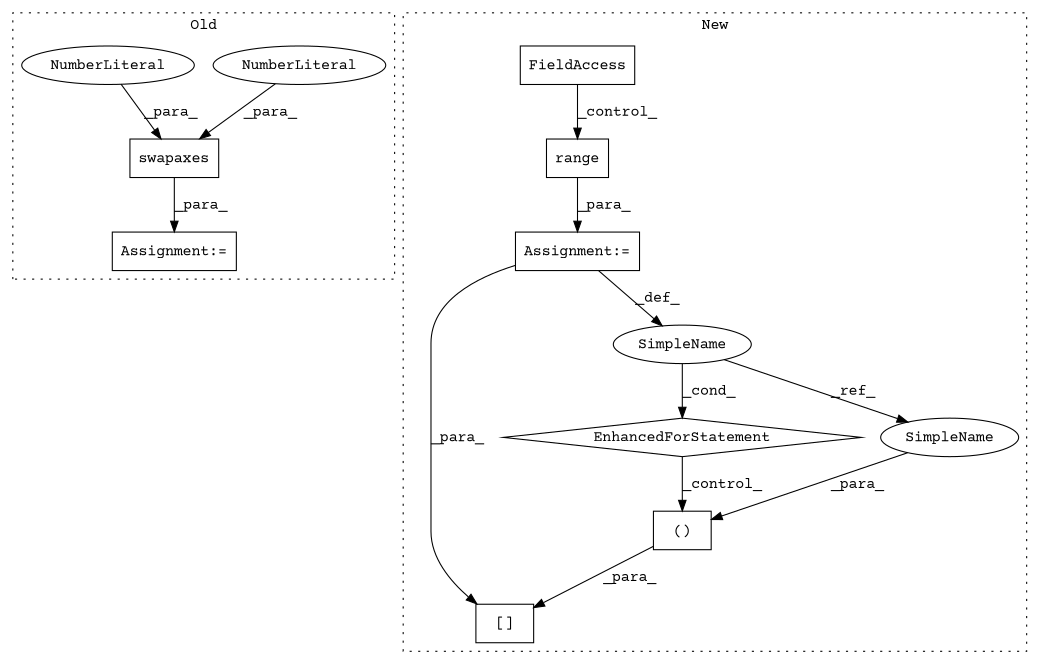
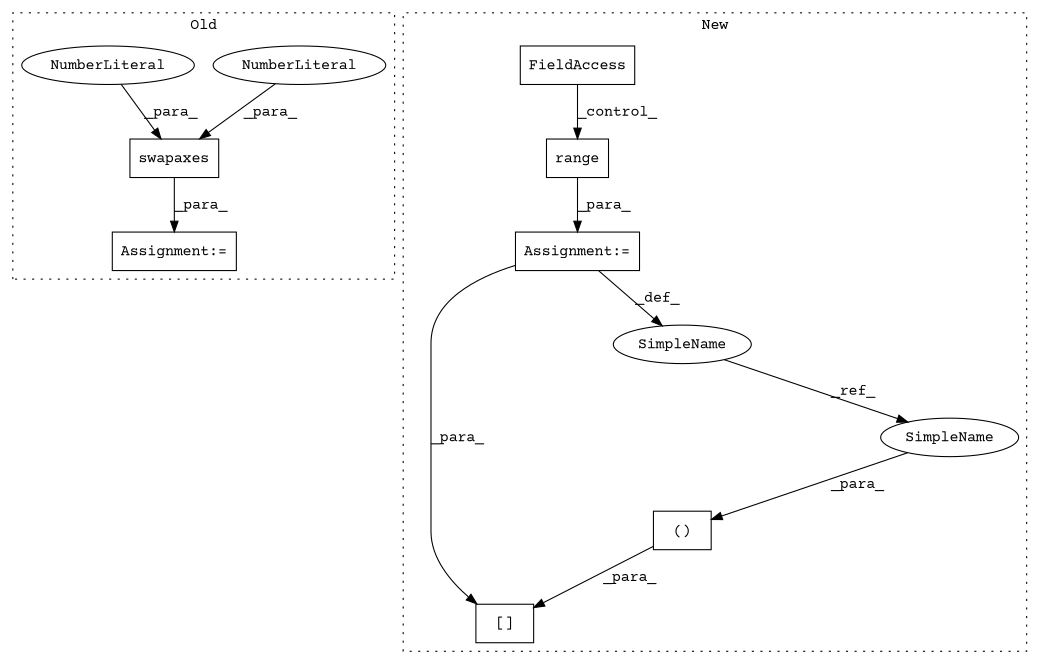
(682, 437) -> none
